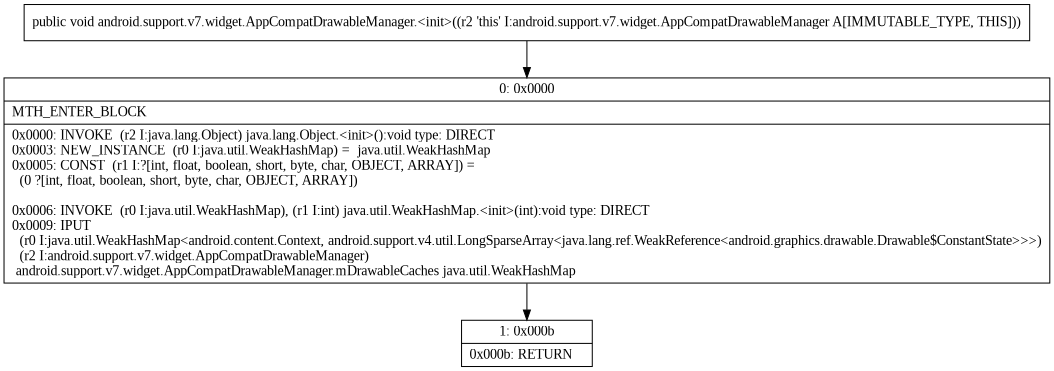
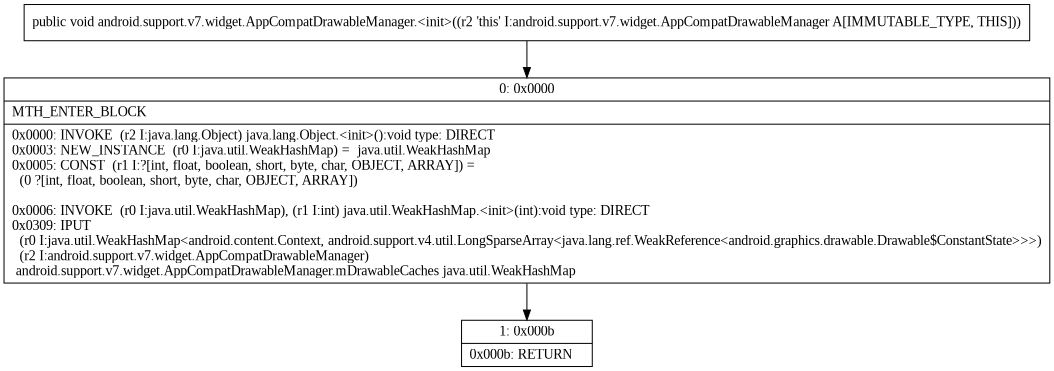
(55, 226) -> (55, 226)
